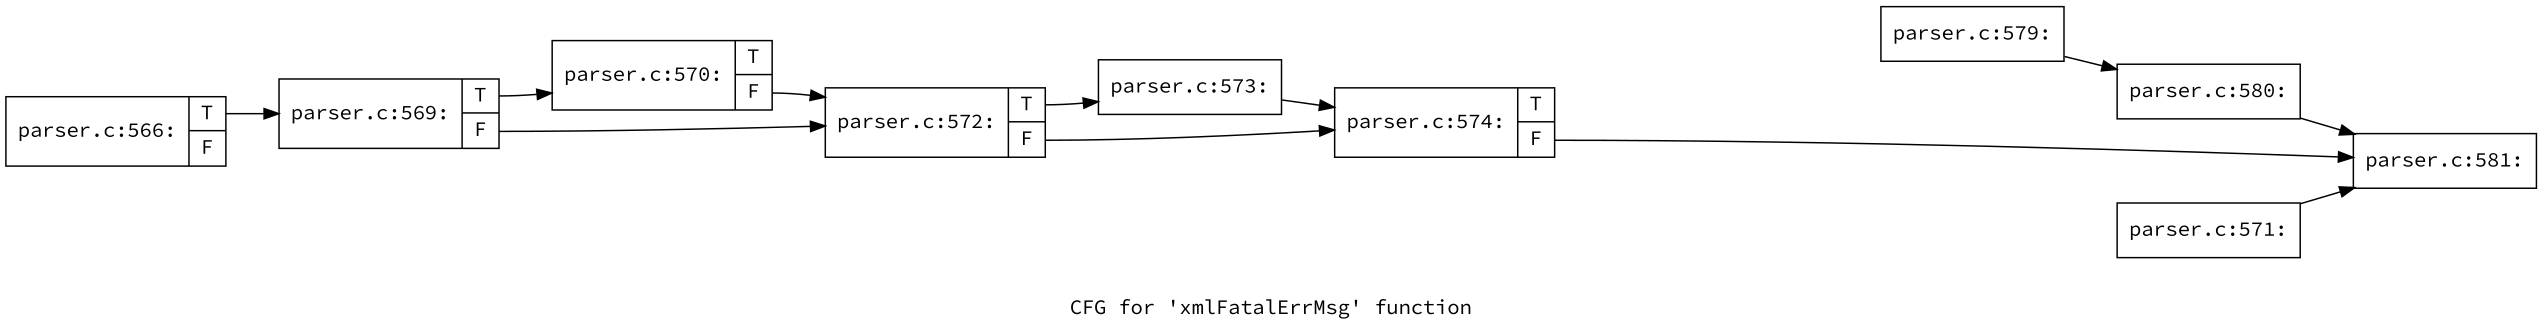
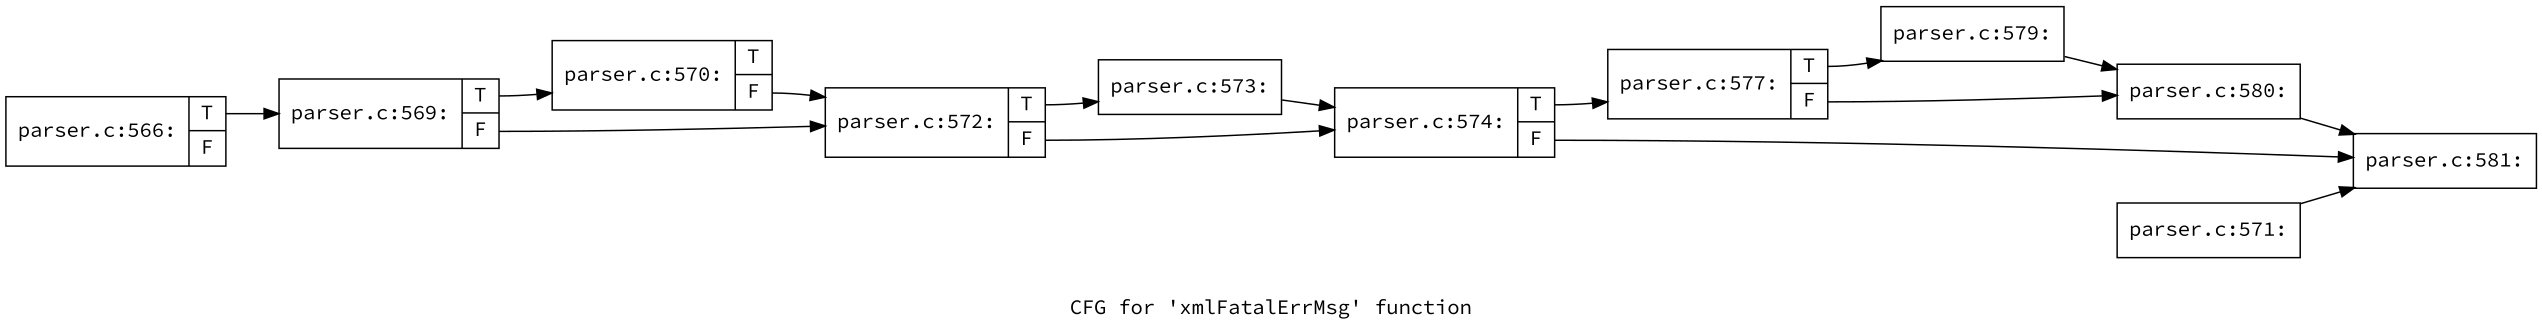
none -> (1718, 84)
